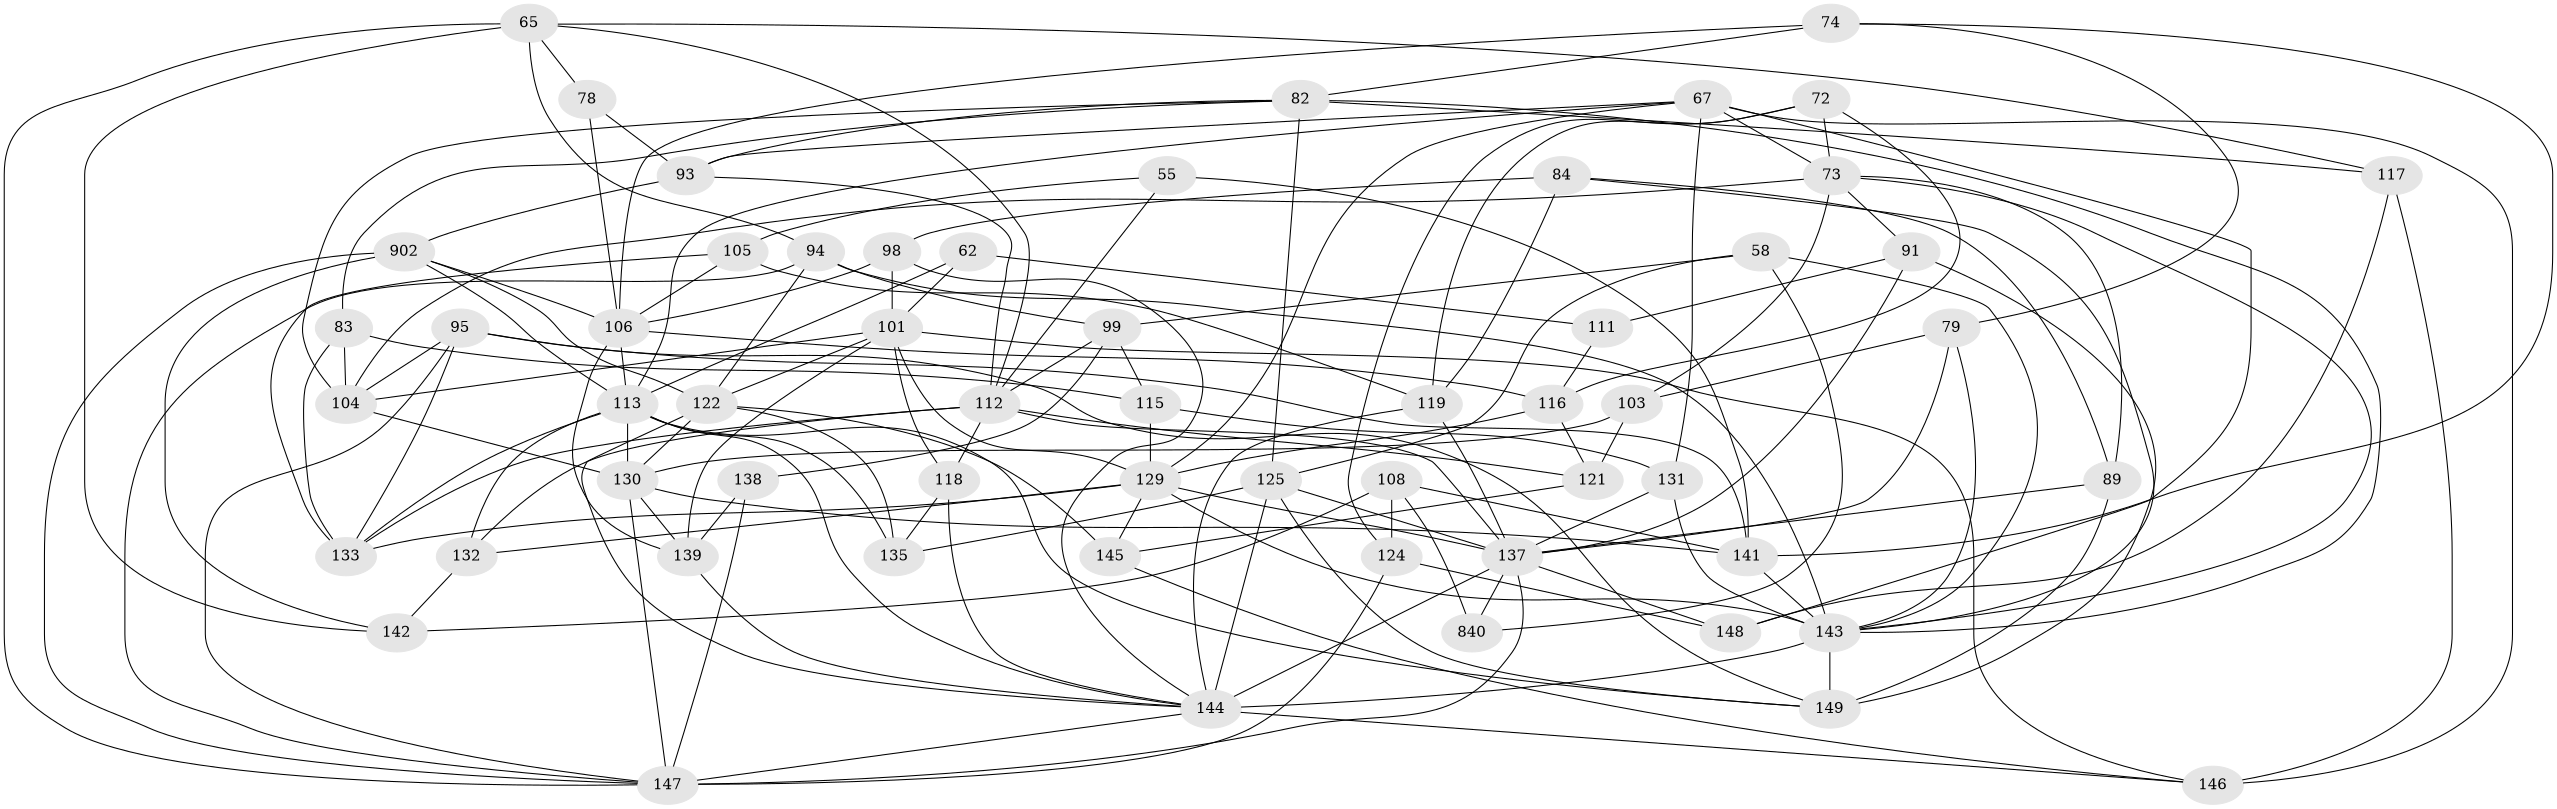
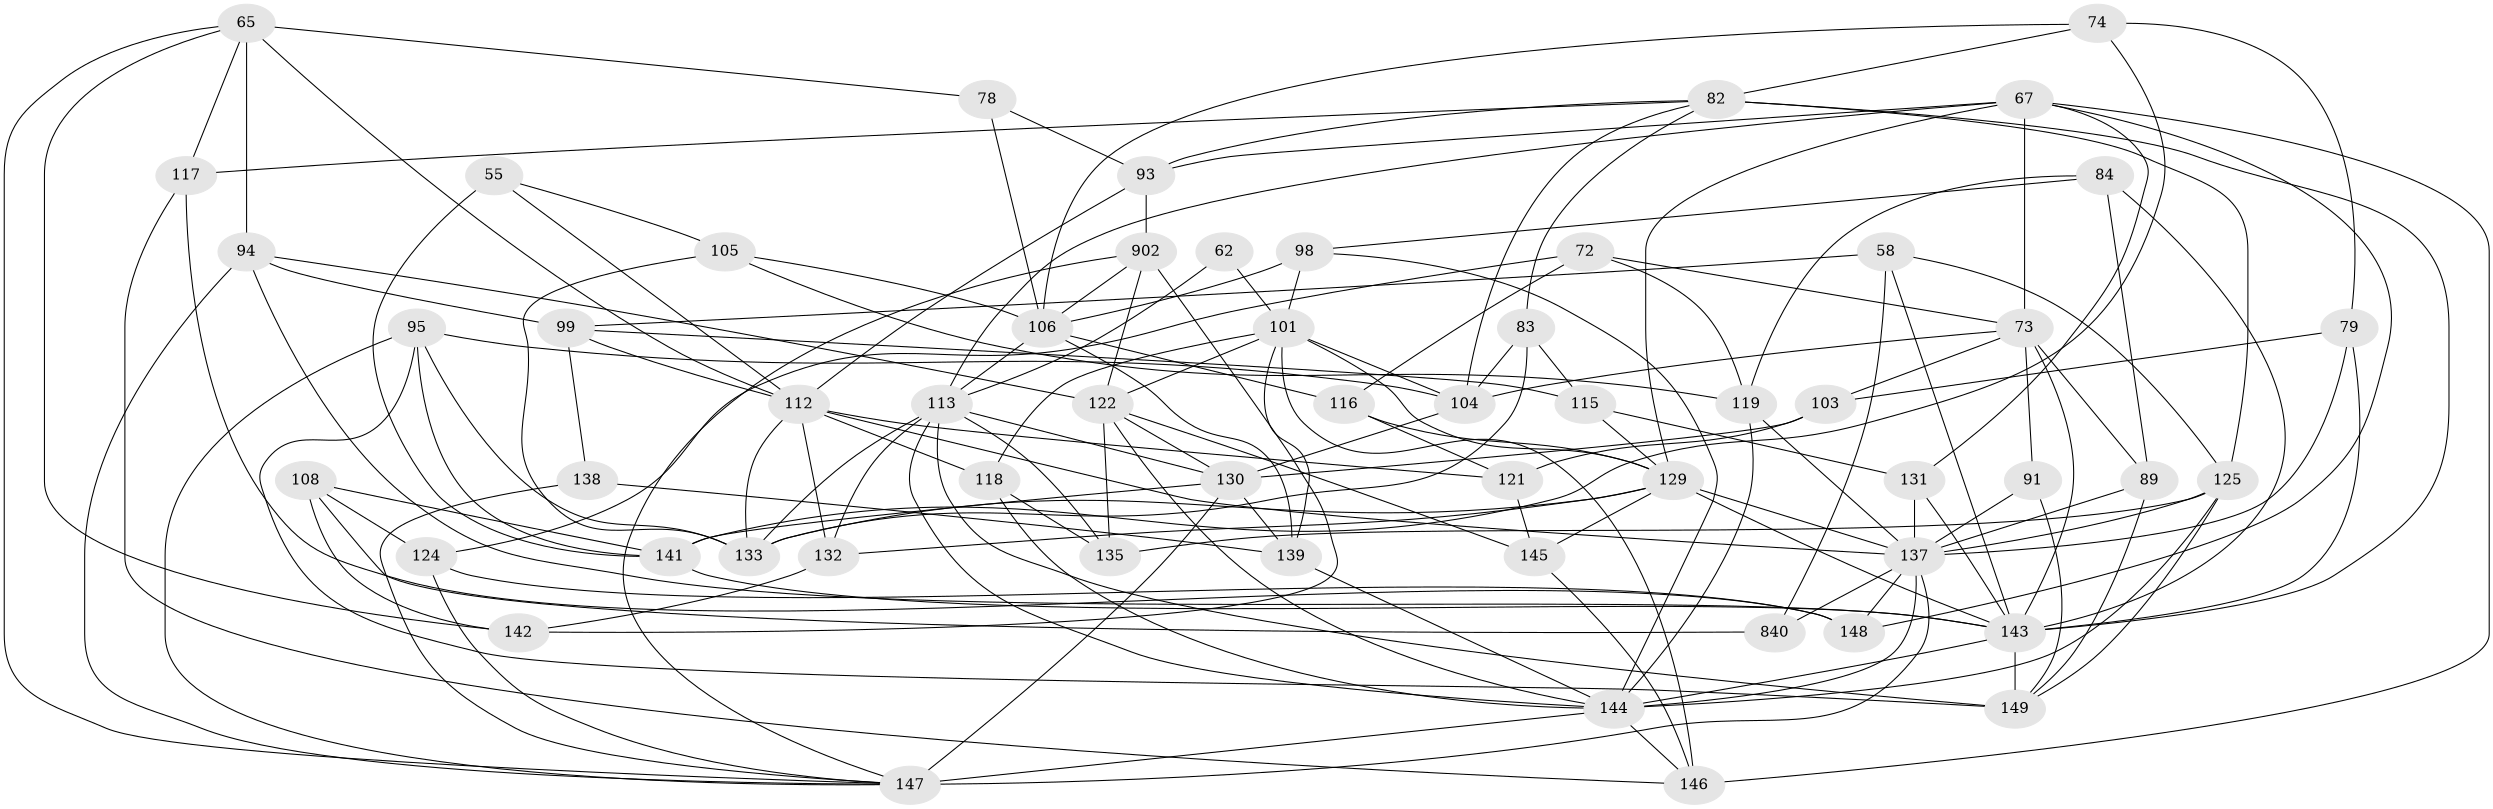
(518, 325) -> none
(1602, 328) -> none
